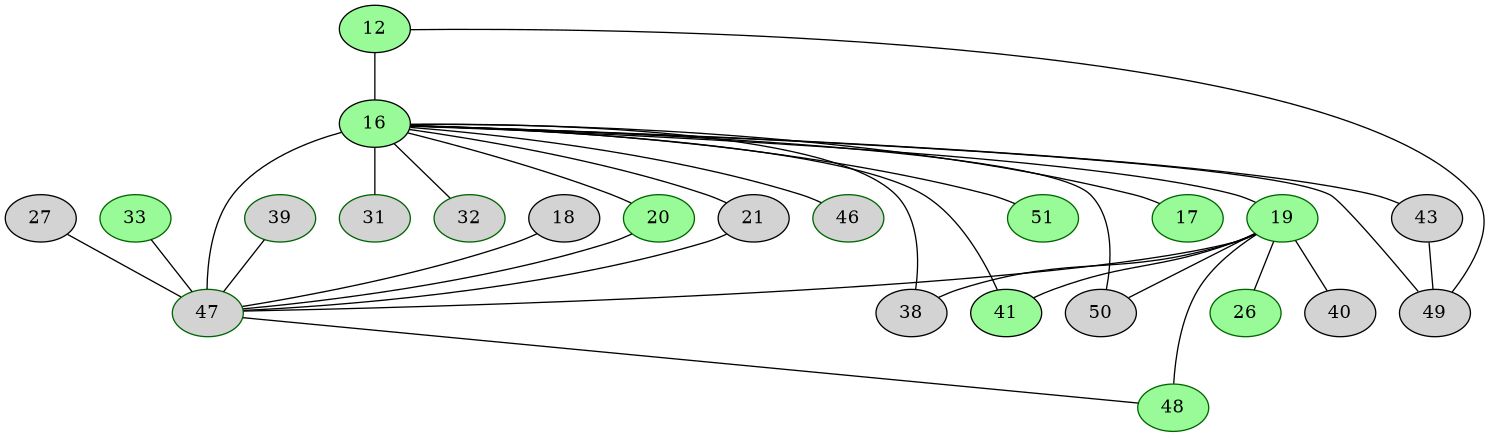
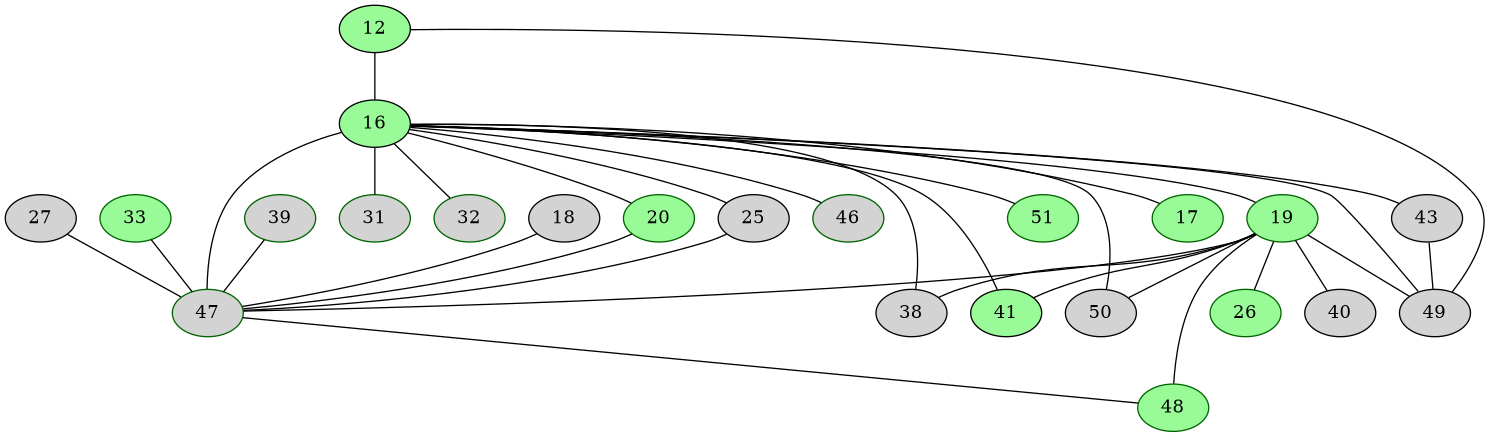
(754, 218) -> (754, 218)
none -> (1359, 266)
